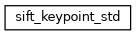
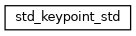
(68, 18) -> (68, 18)
